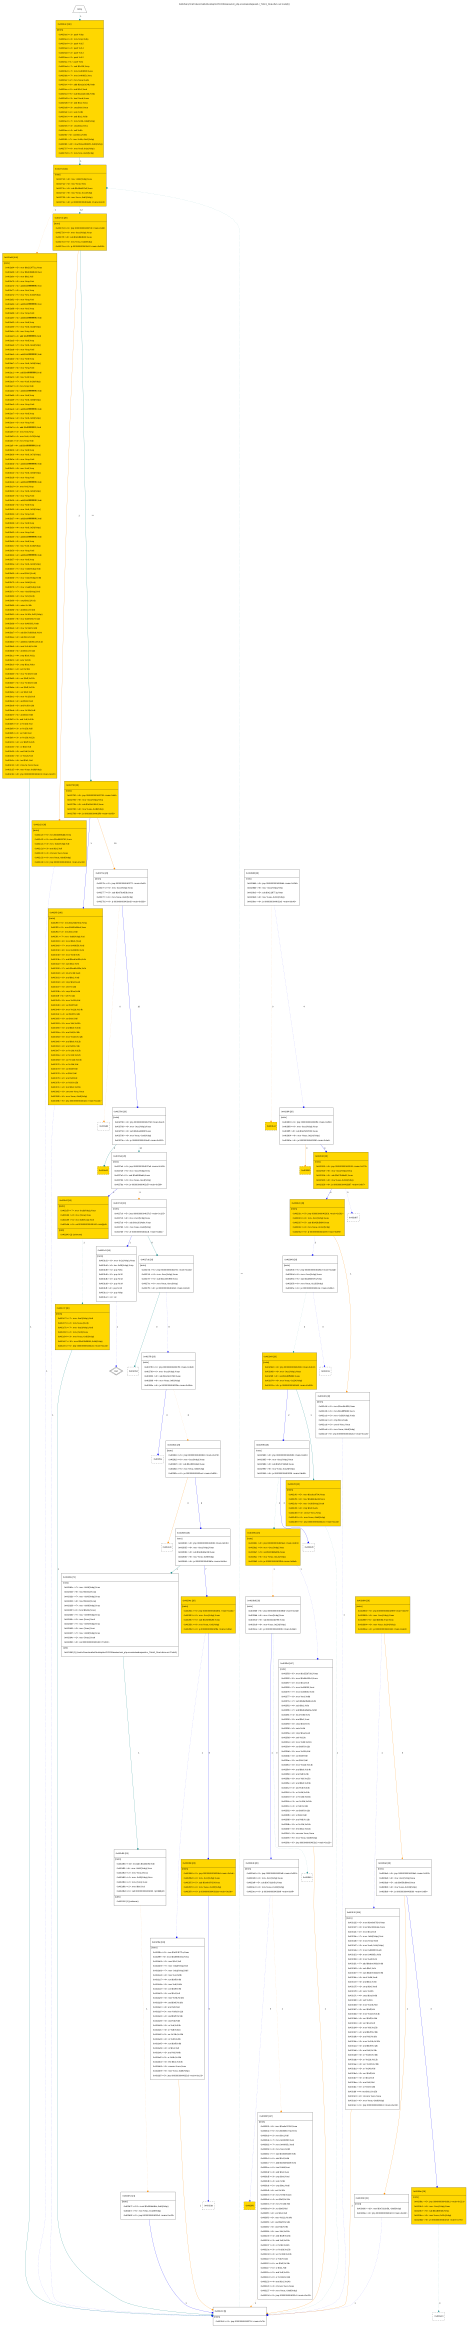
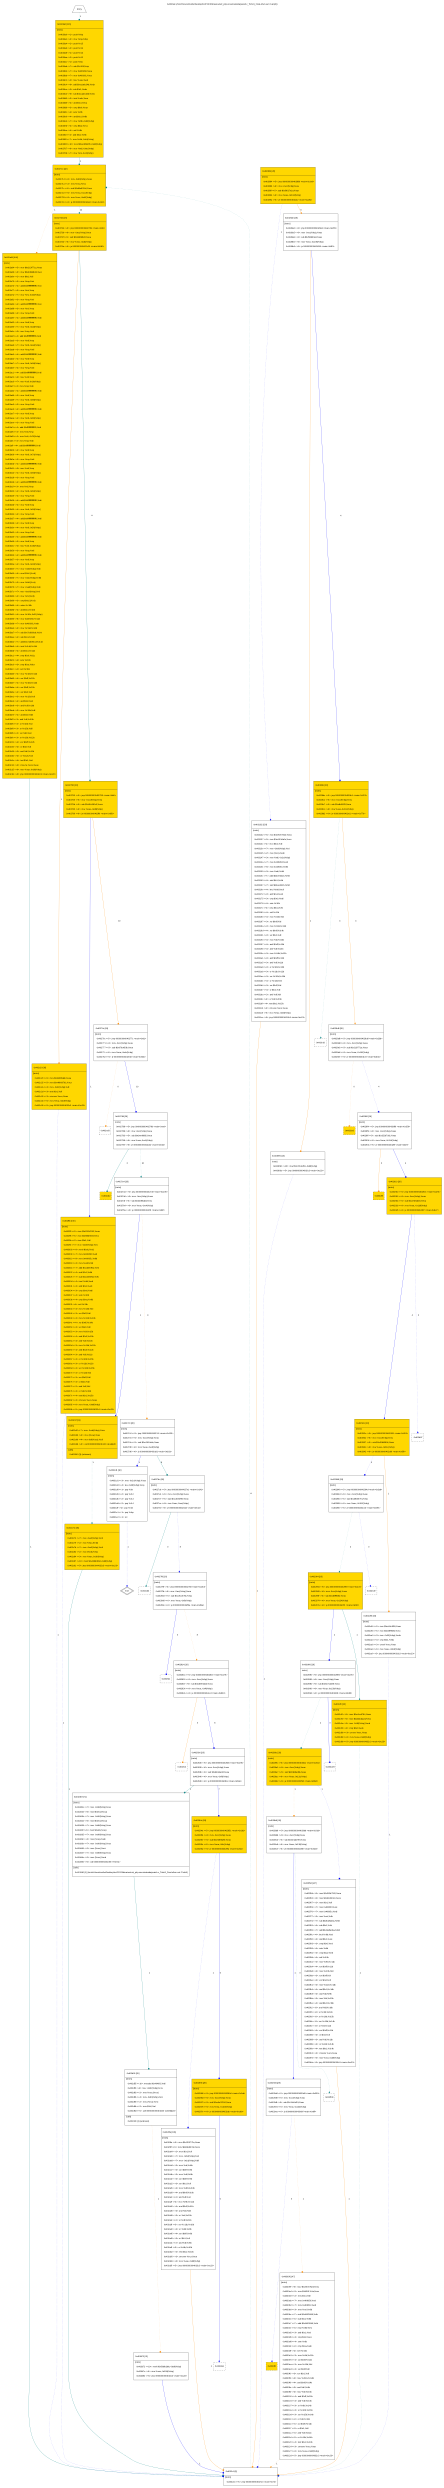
none -> (349, 920)
